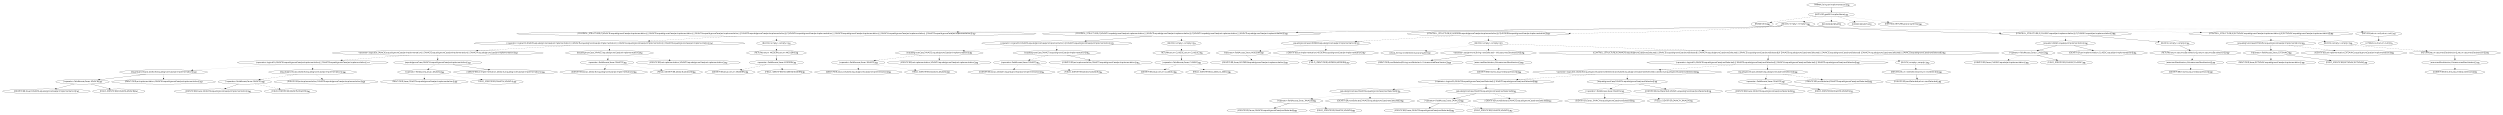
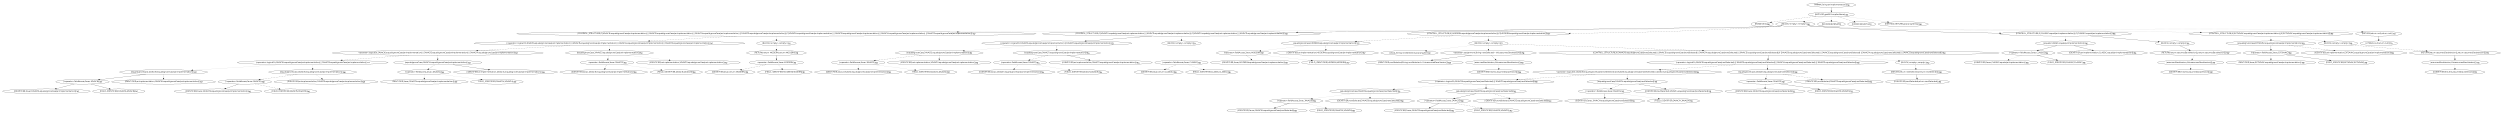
(1181, 53) -> none
